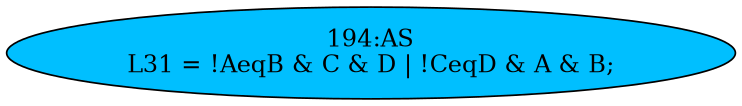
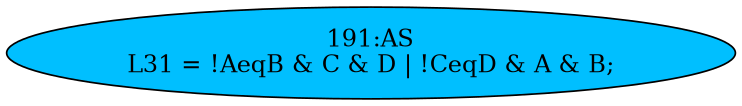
(371, 53) -> (371, 53)
